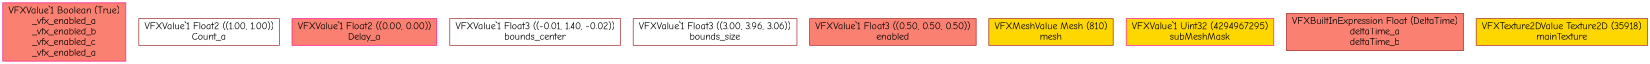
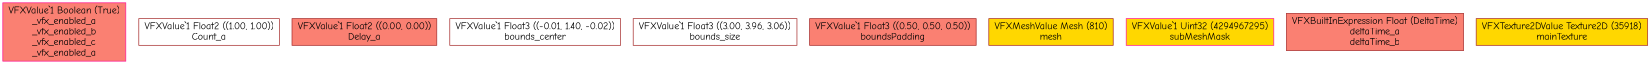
(364, 32) -> (364, 32)
(893, 32) -> (893, 32)
